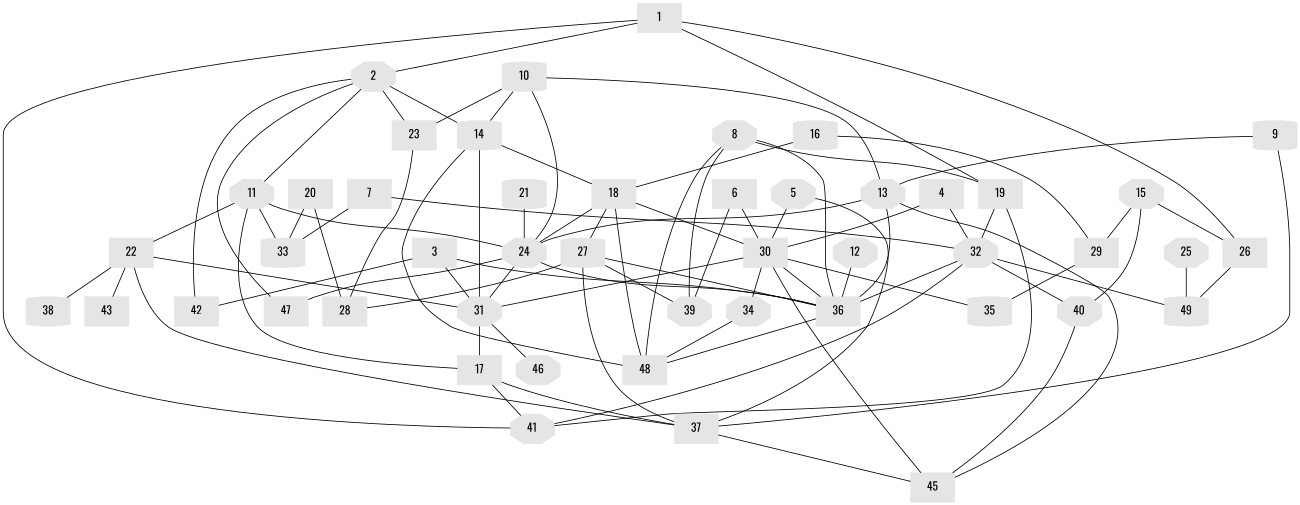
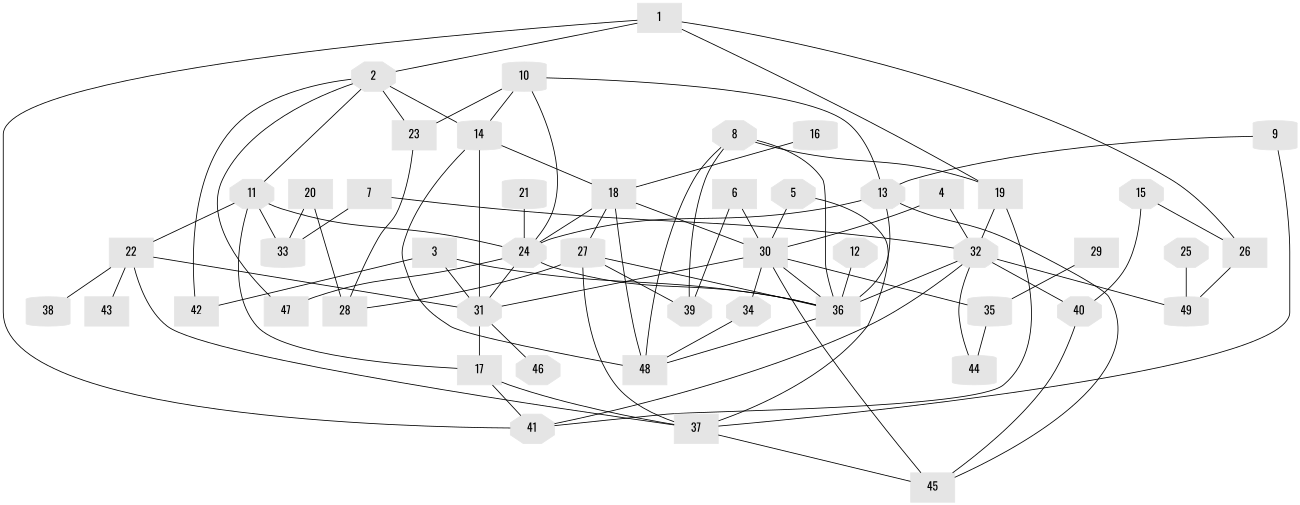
(976, 157) -> none
(1119, 223) -> none
none -> (974, 370)
